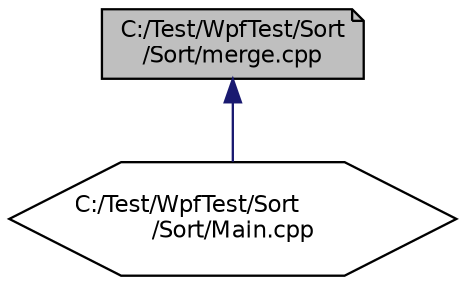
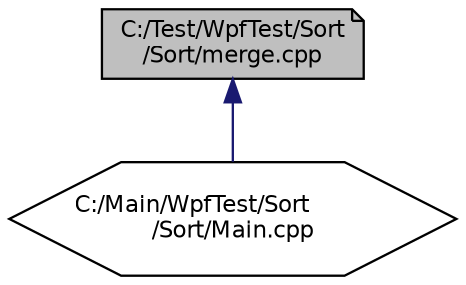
(233, 219) -> (233, 219)
